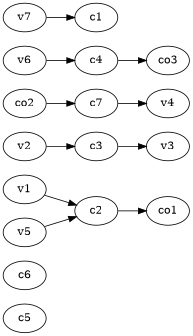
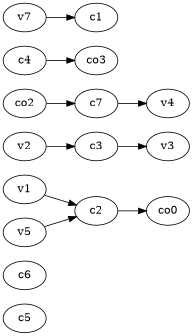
(25, 60) -> none
(168, 211) -> (168, 211)
